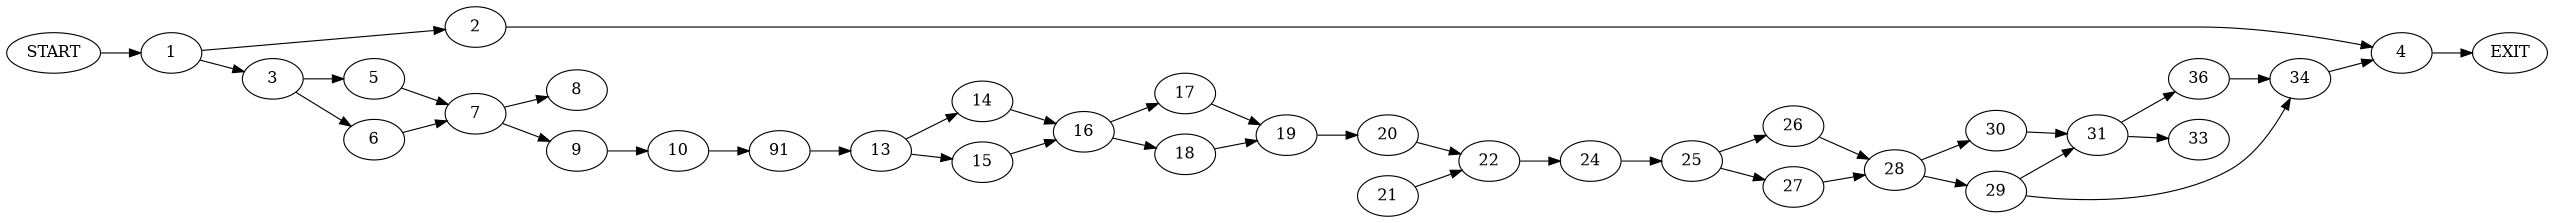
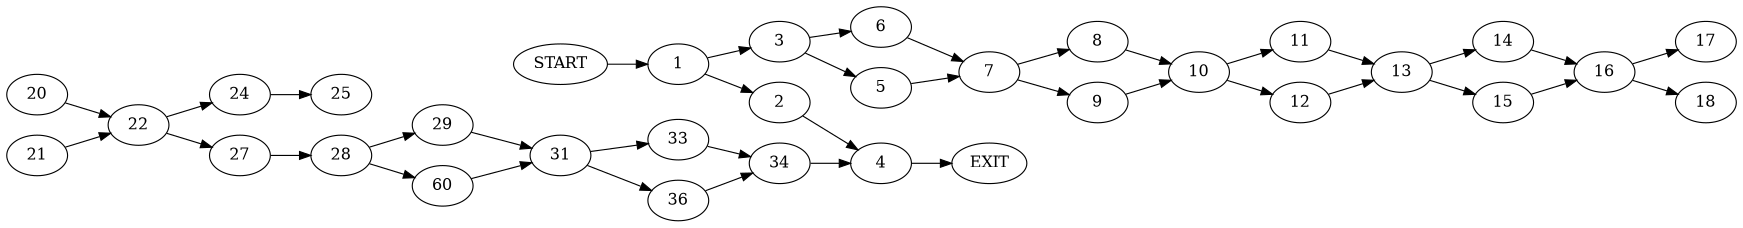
none -> (1143, 55)
none -> (1300, 103)
(1793, 126) -> none
(1996, 131) -> (443, 186)
(1287, 135) -> none
(780, 151) -> (1300, 42)
(1737, 173) -> (184, 139)
(2171, 191) -> (724, 150)
